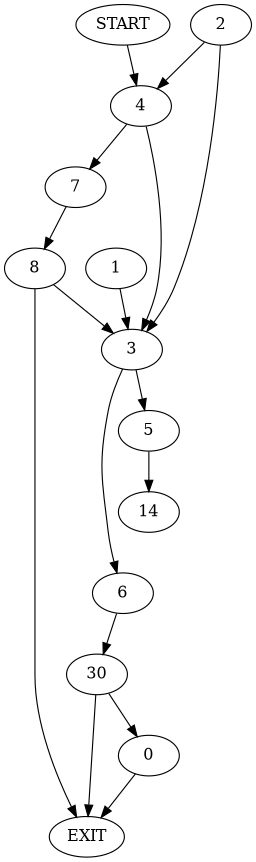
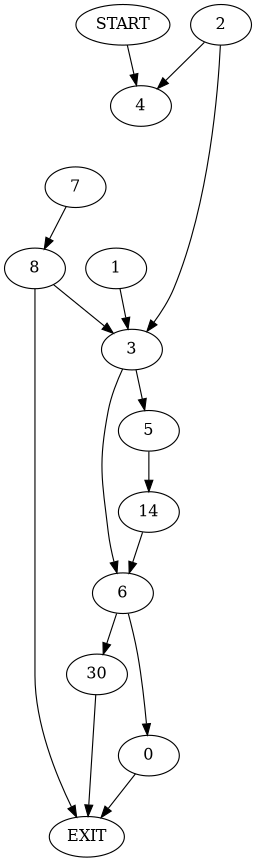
(112, 142) -> none
(161, 224) -> none
none -> (138, 547)
(120, 710) -> (140, 668)
